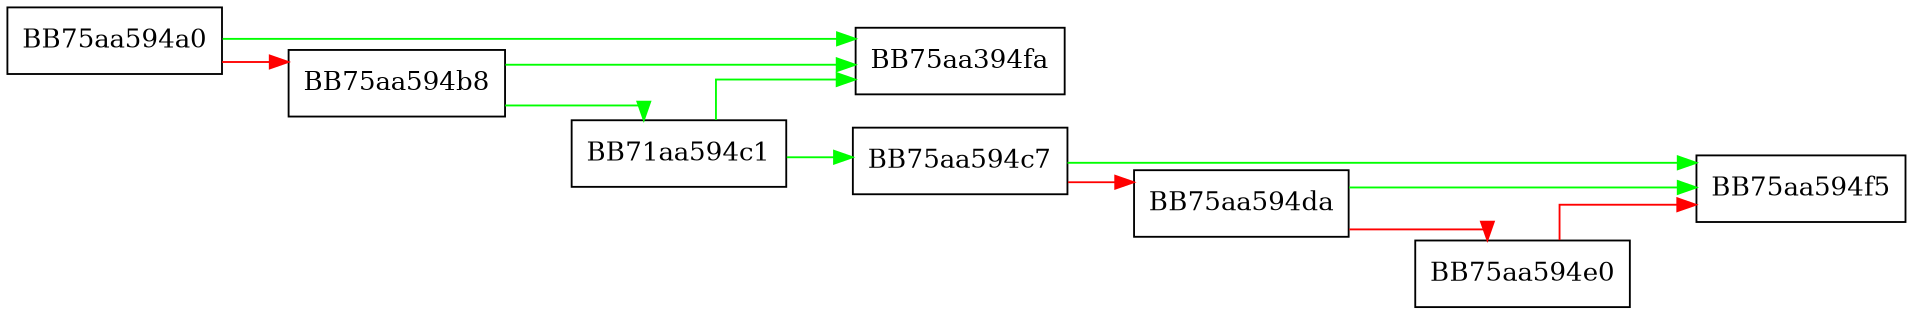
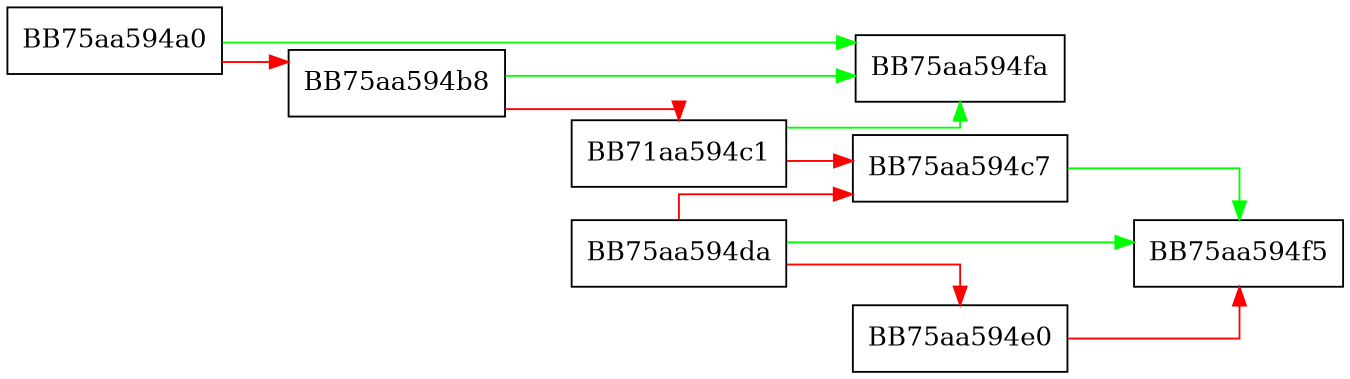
(960, 61) -> (960, 68)
(575, 105) -> (593, 109)
(810, 157) -> (810, 161)
(1092, 182) -> (744, 194)
